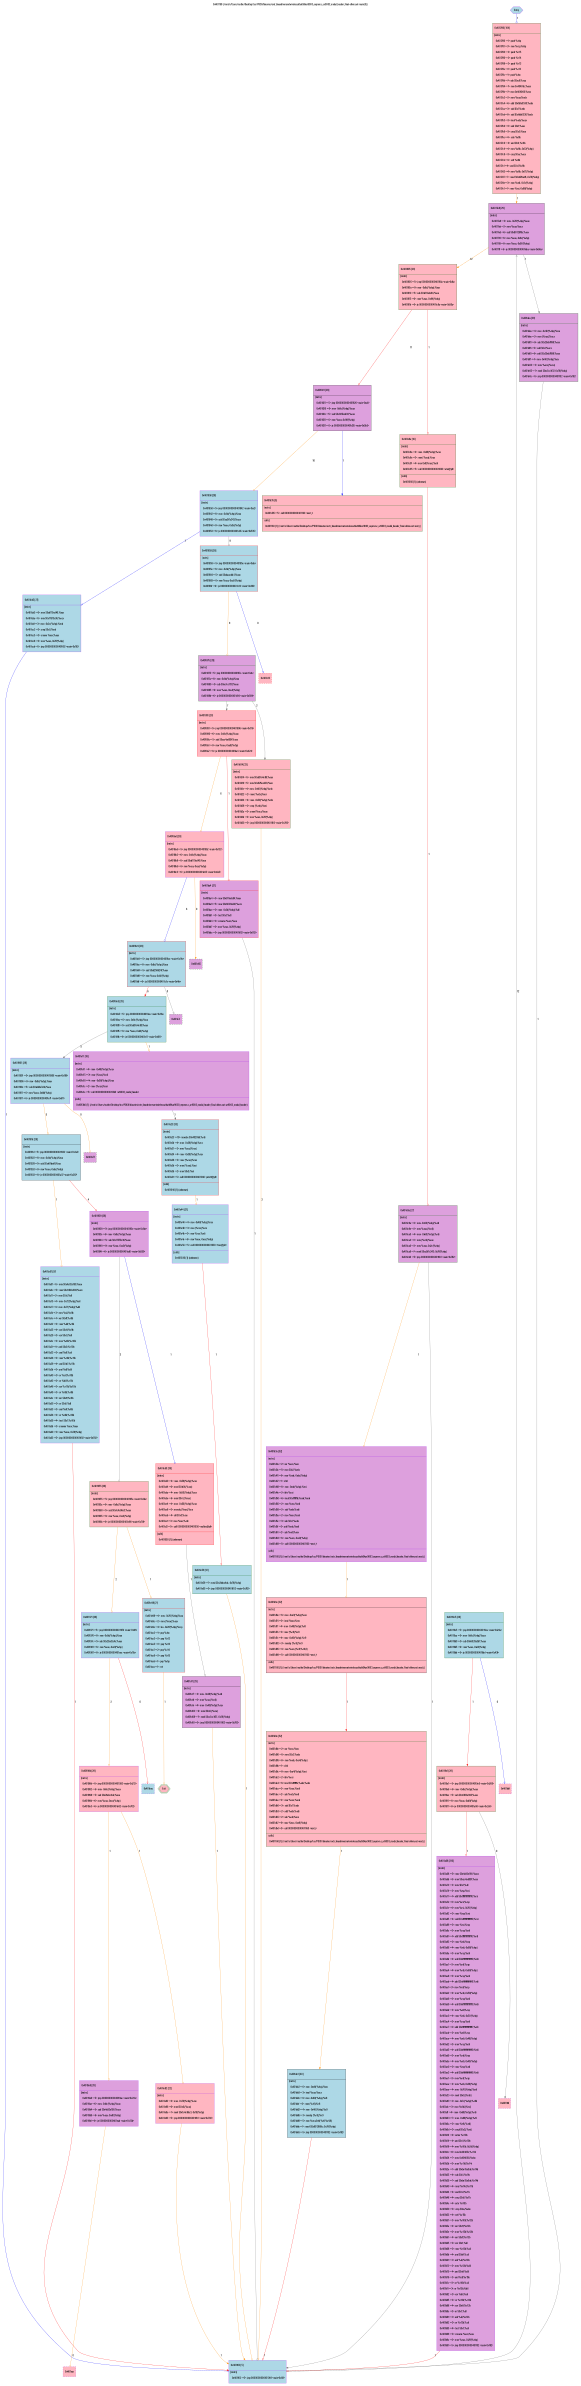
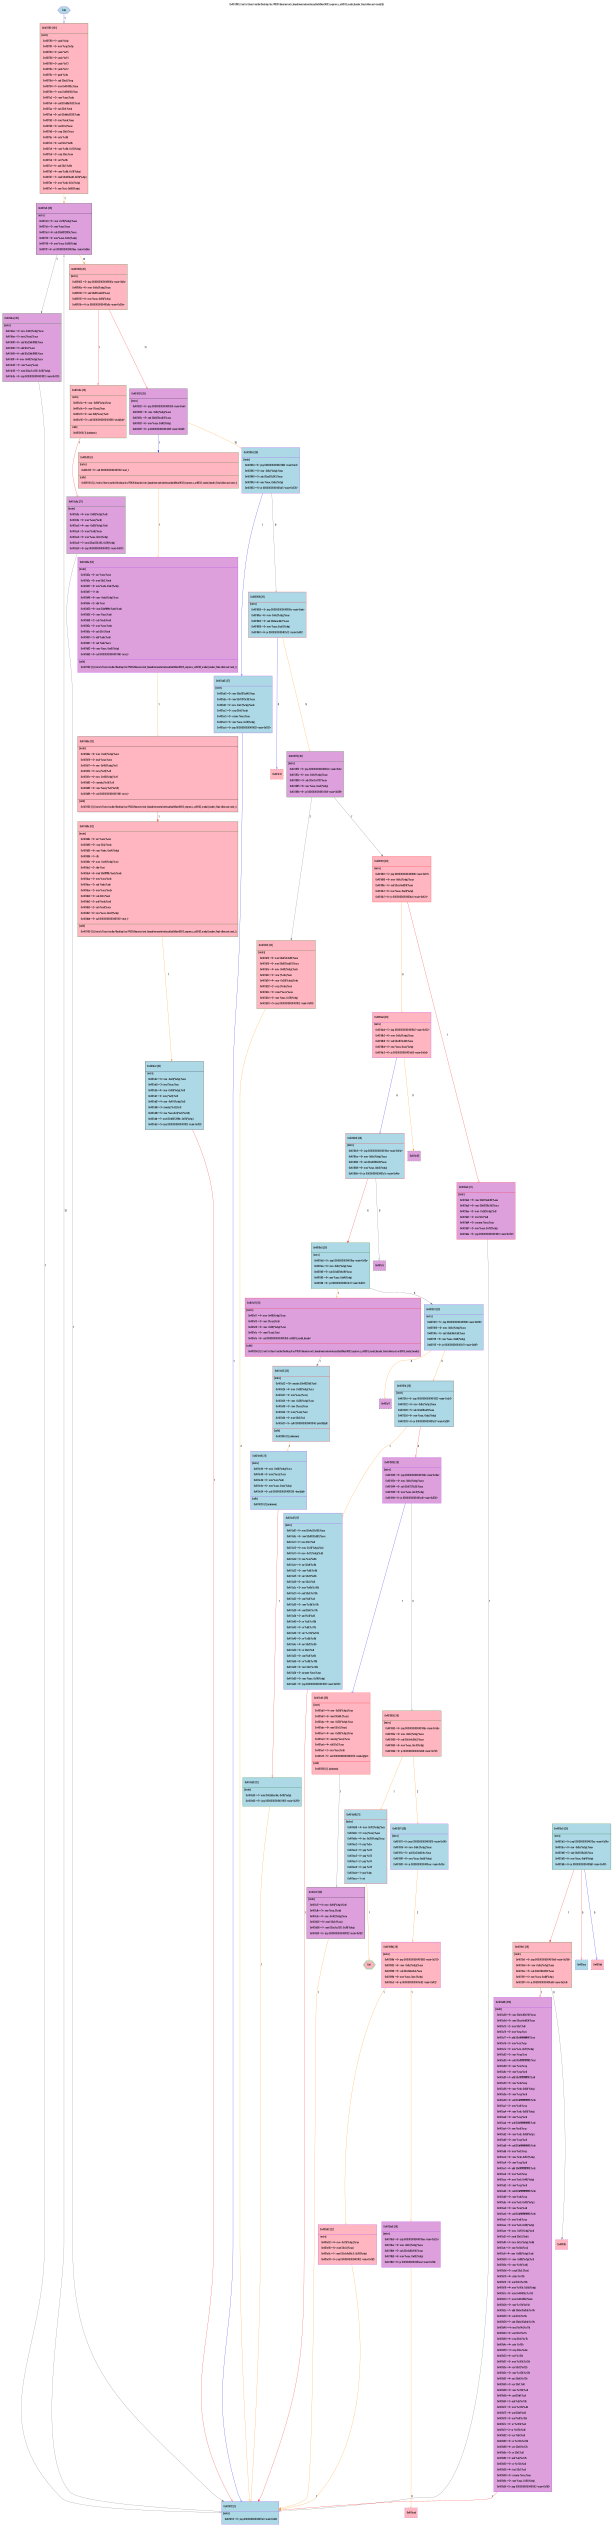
(161, 1081) -> (333, 1327)
(392, 1354) -> (158, 522)
(137, 1719) -> (582, 1914)
